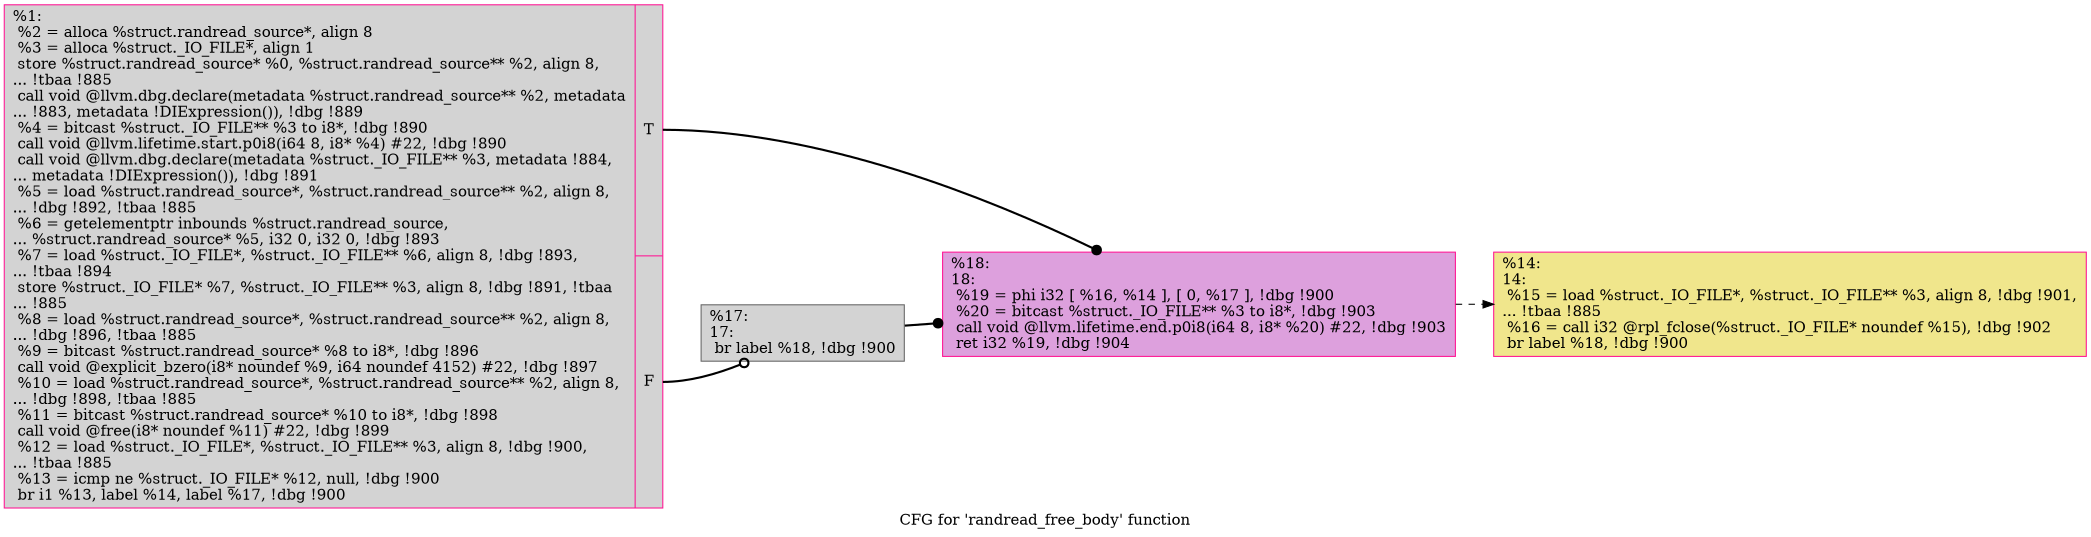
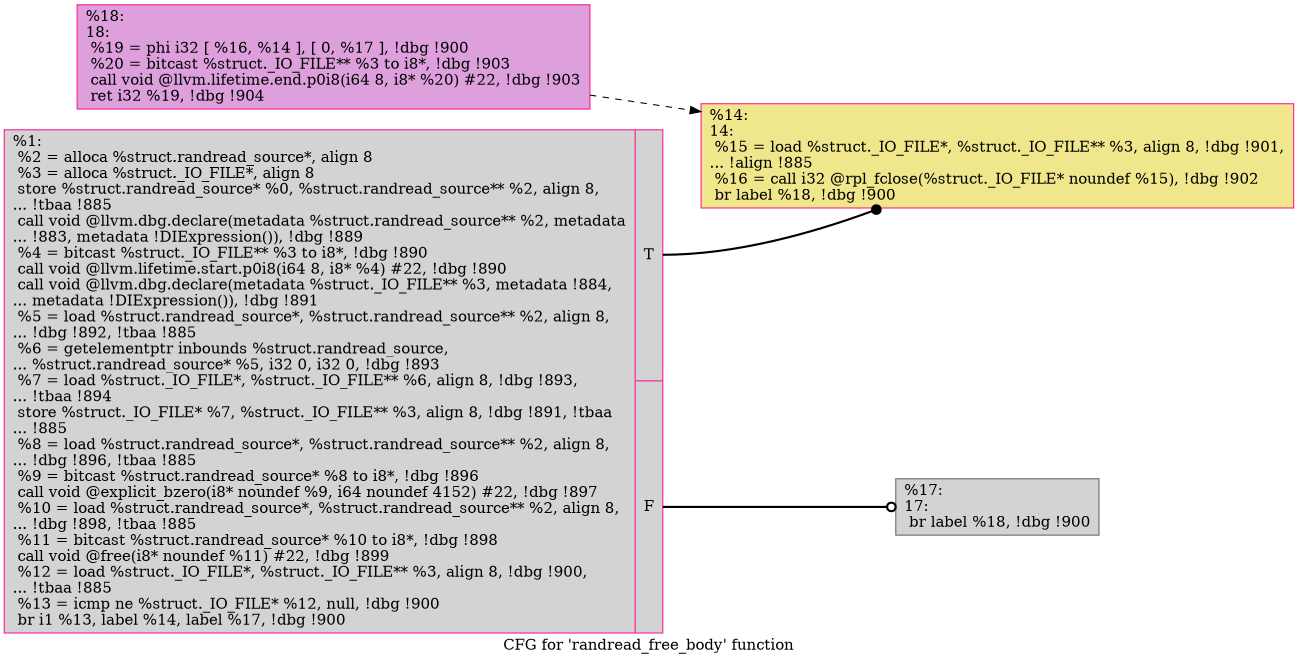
(164, 48) -> (164, 173)
(884, 166) -> (769, 242)
(1552, 312) -> (761, 163)
(919, 325) -> none
